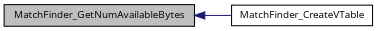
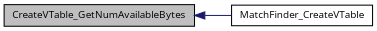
(99, 15) -> (99, 15)
